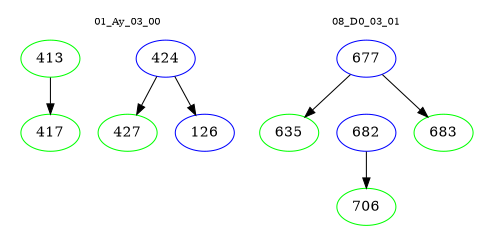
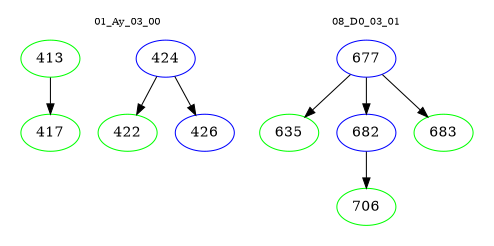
none -> (366, 91)
(128, 133) -> (128, 133)
(205, 133) -> (205, 133)
